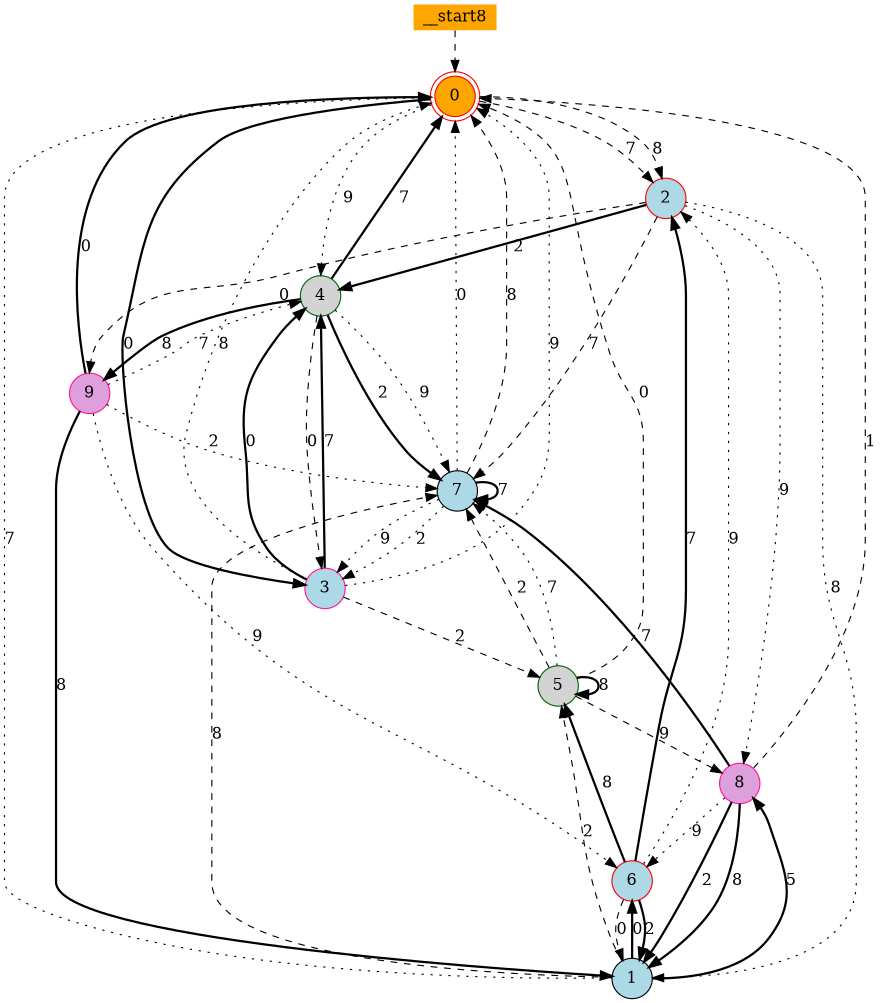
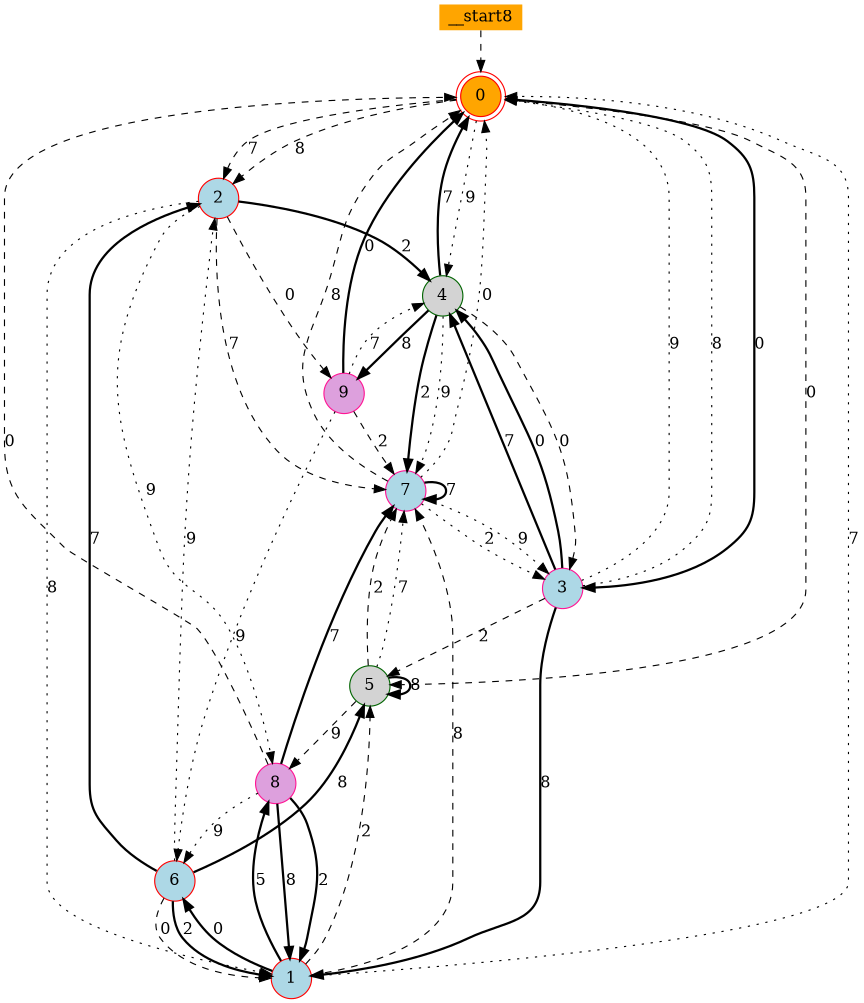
(626, 388) -> (806, 443)
(871, 442) -> (10, 442)
(261, 464) -> (370, 438)
(457, 491) -> (406, 491)
(89, 907) -> (540, 869)
(632, 978) -> (291, 978)
